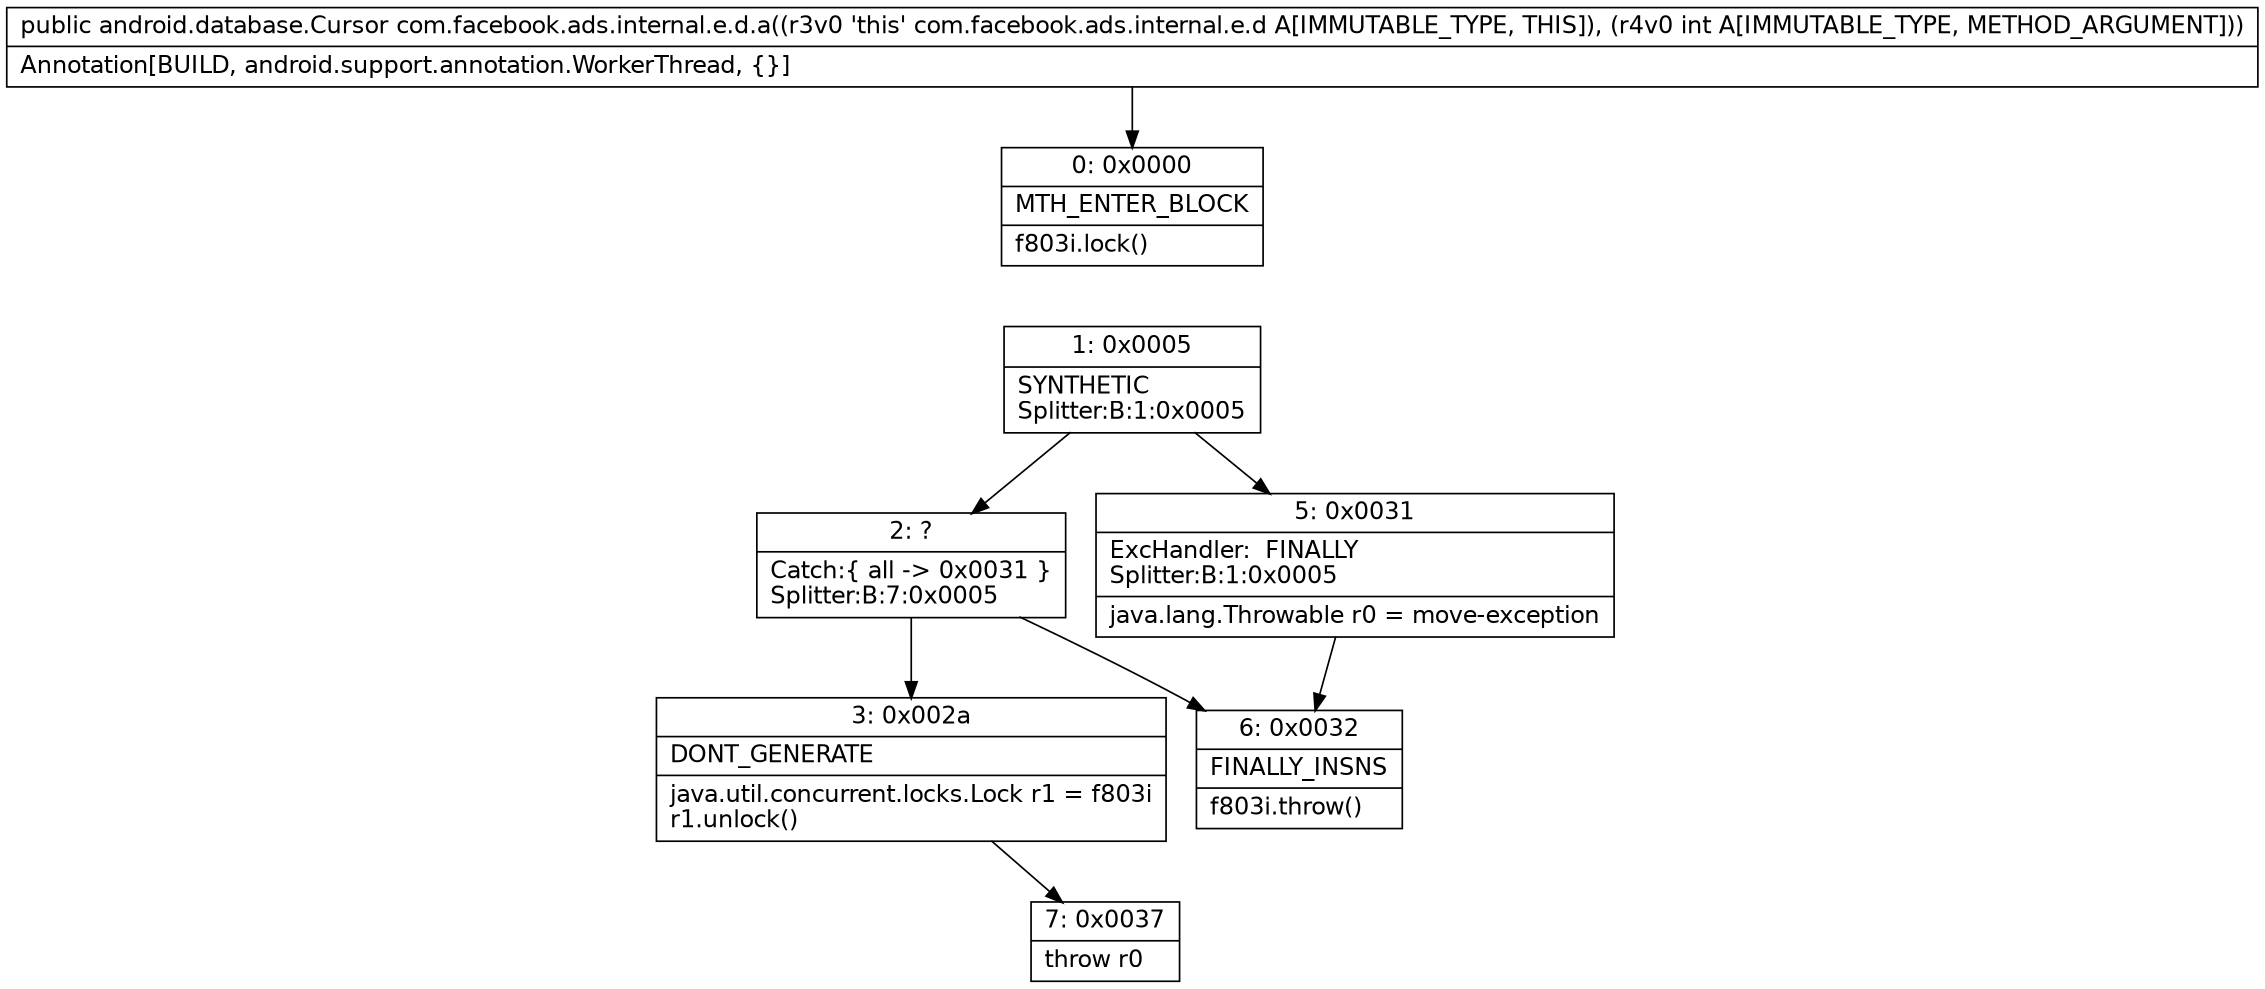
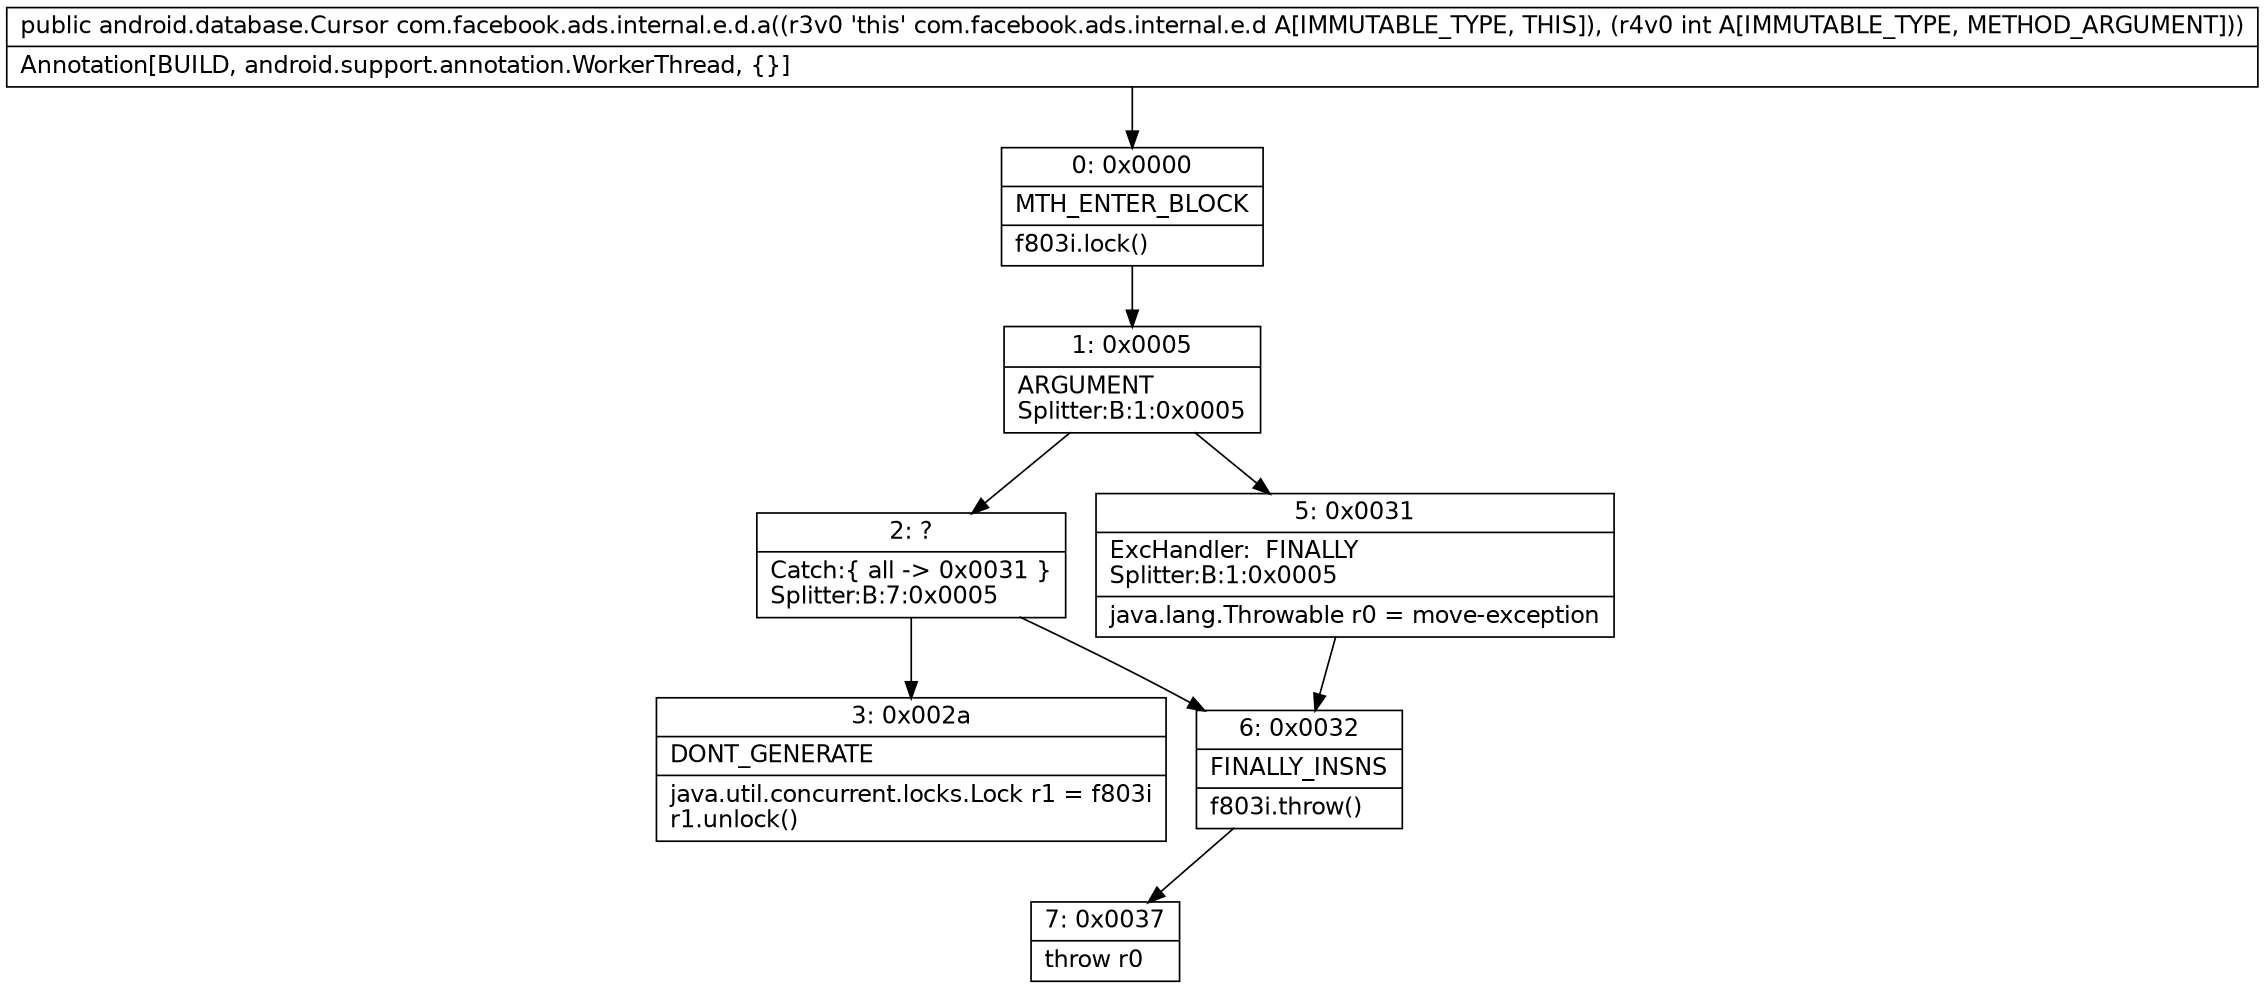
none -> (1132, 288)
(1084, 386) -> (1086, 386)
(1021, 866) -> (1198, 860)
